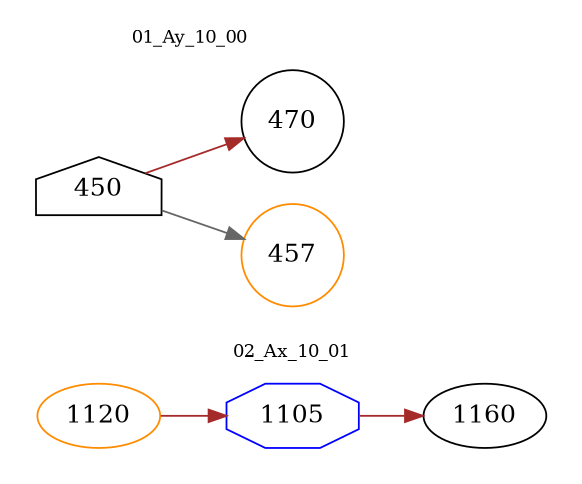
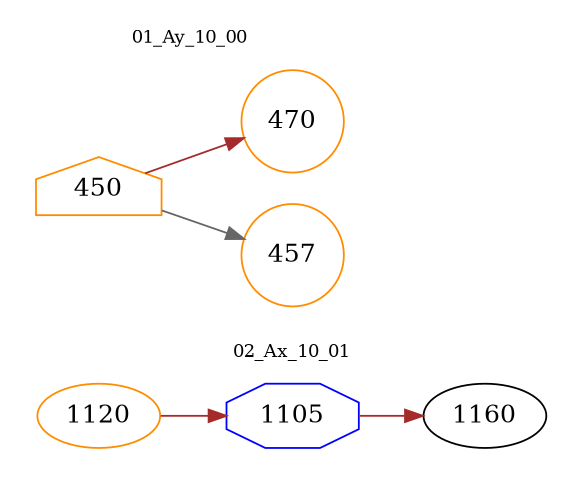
(293, 121) -> (293, 121)
(99, 189) -> (99, 189)
